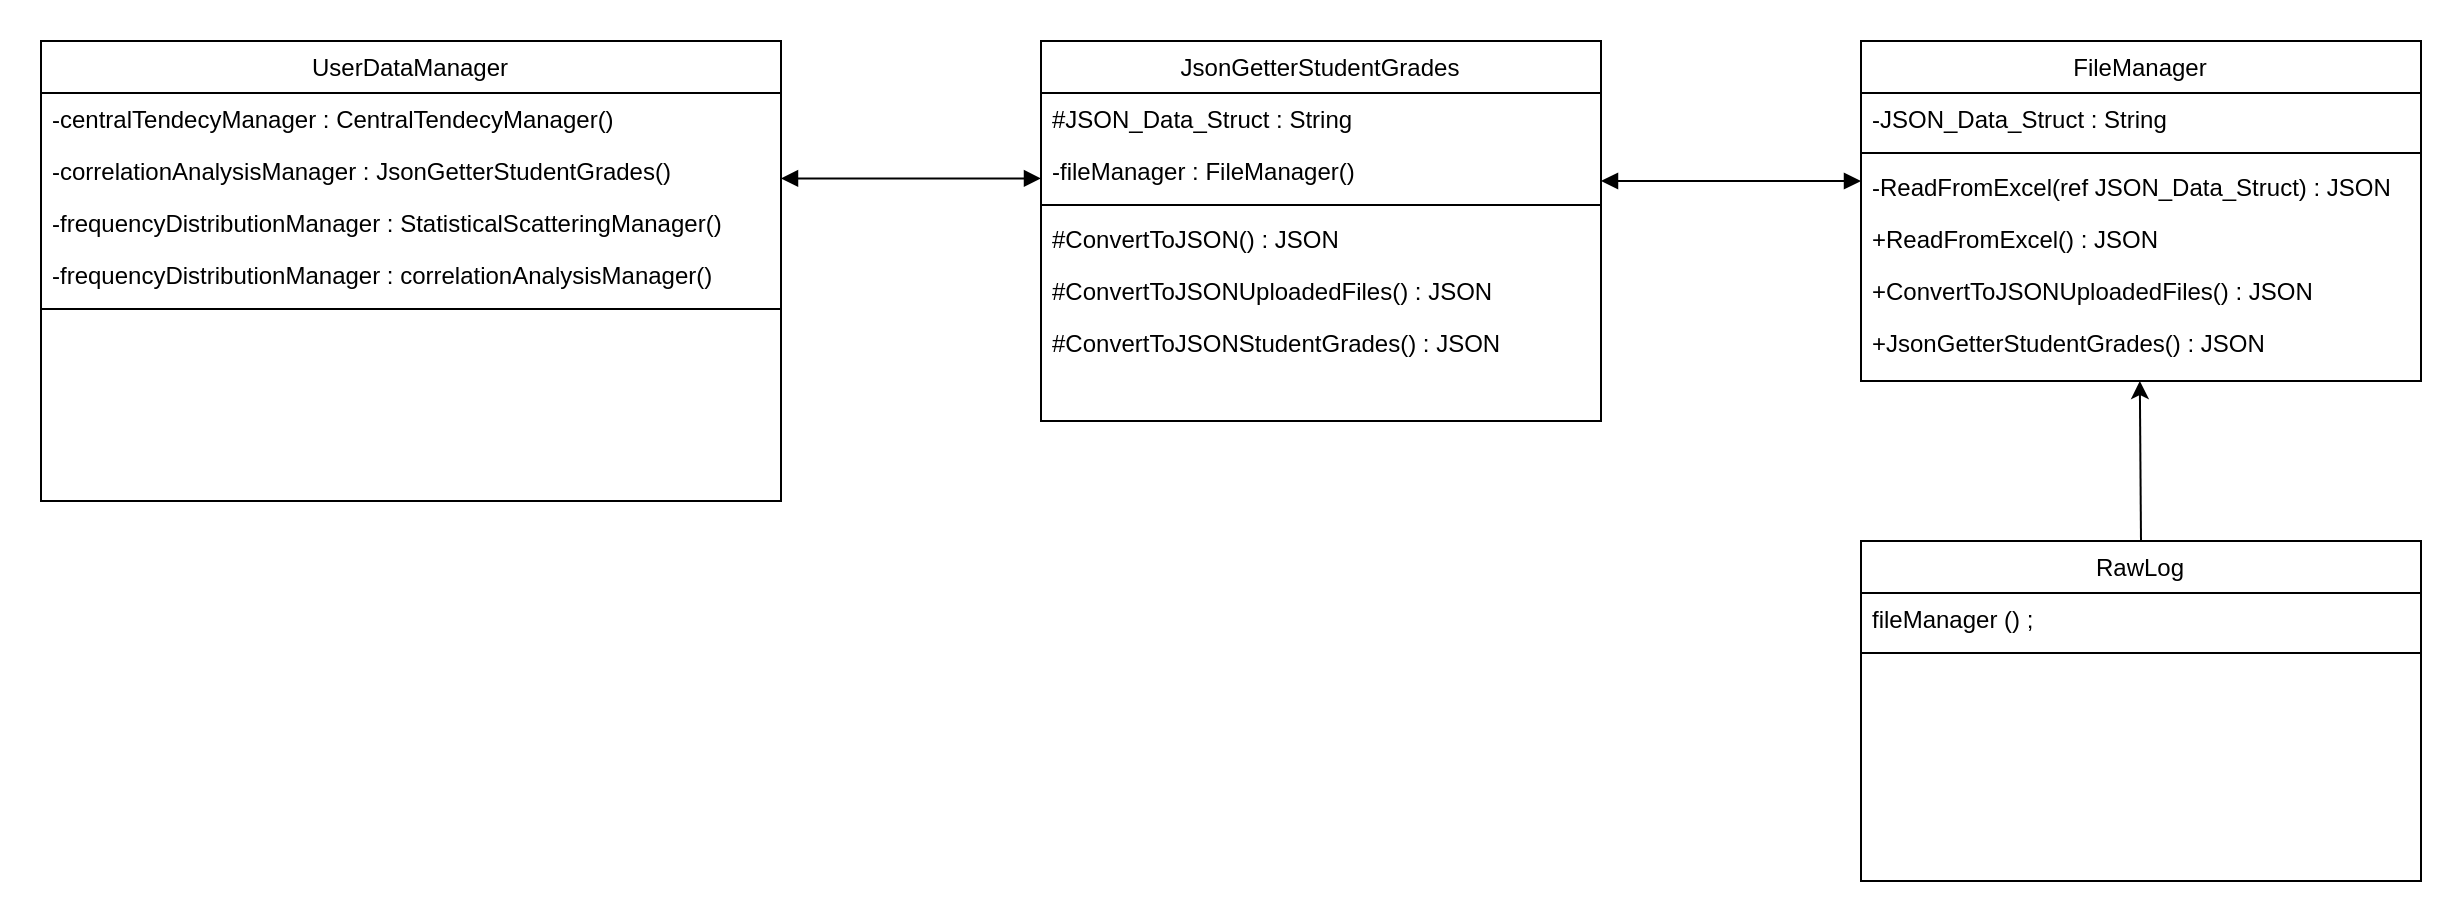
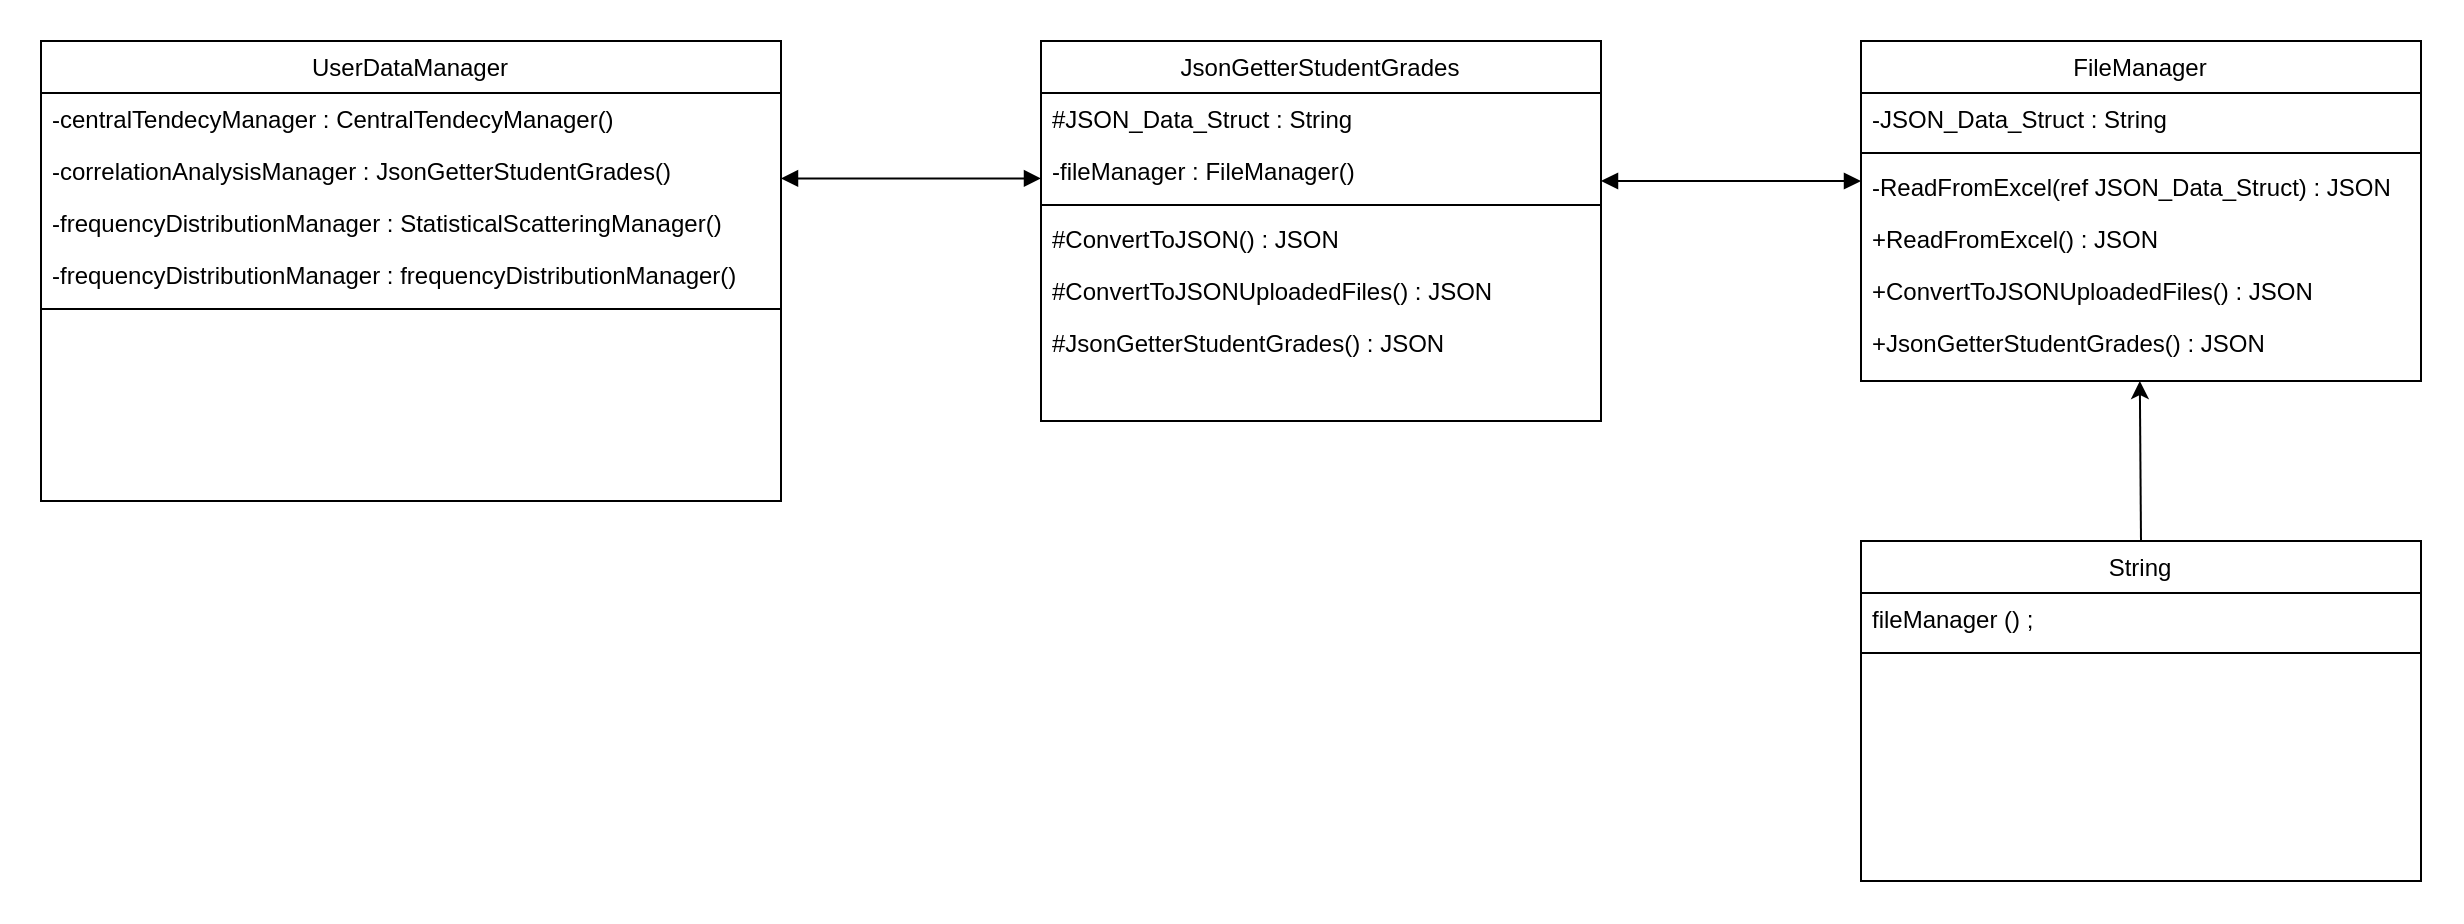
(424, 276) -> (441, 276)
(1285, 344) -> (1264, 344)
(2140, 568) -> (2140, 568)
